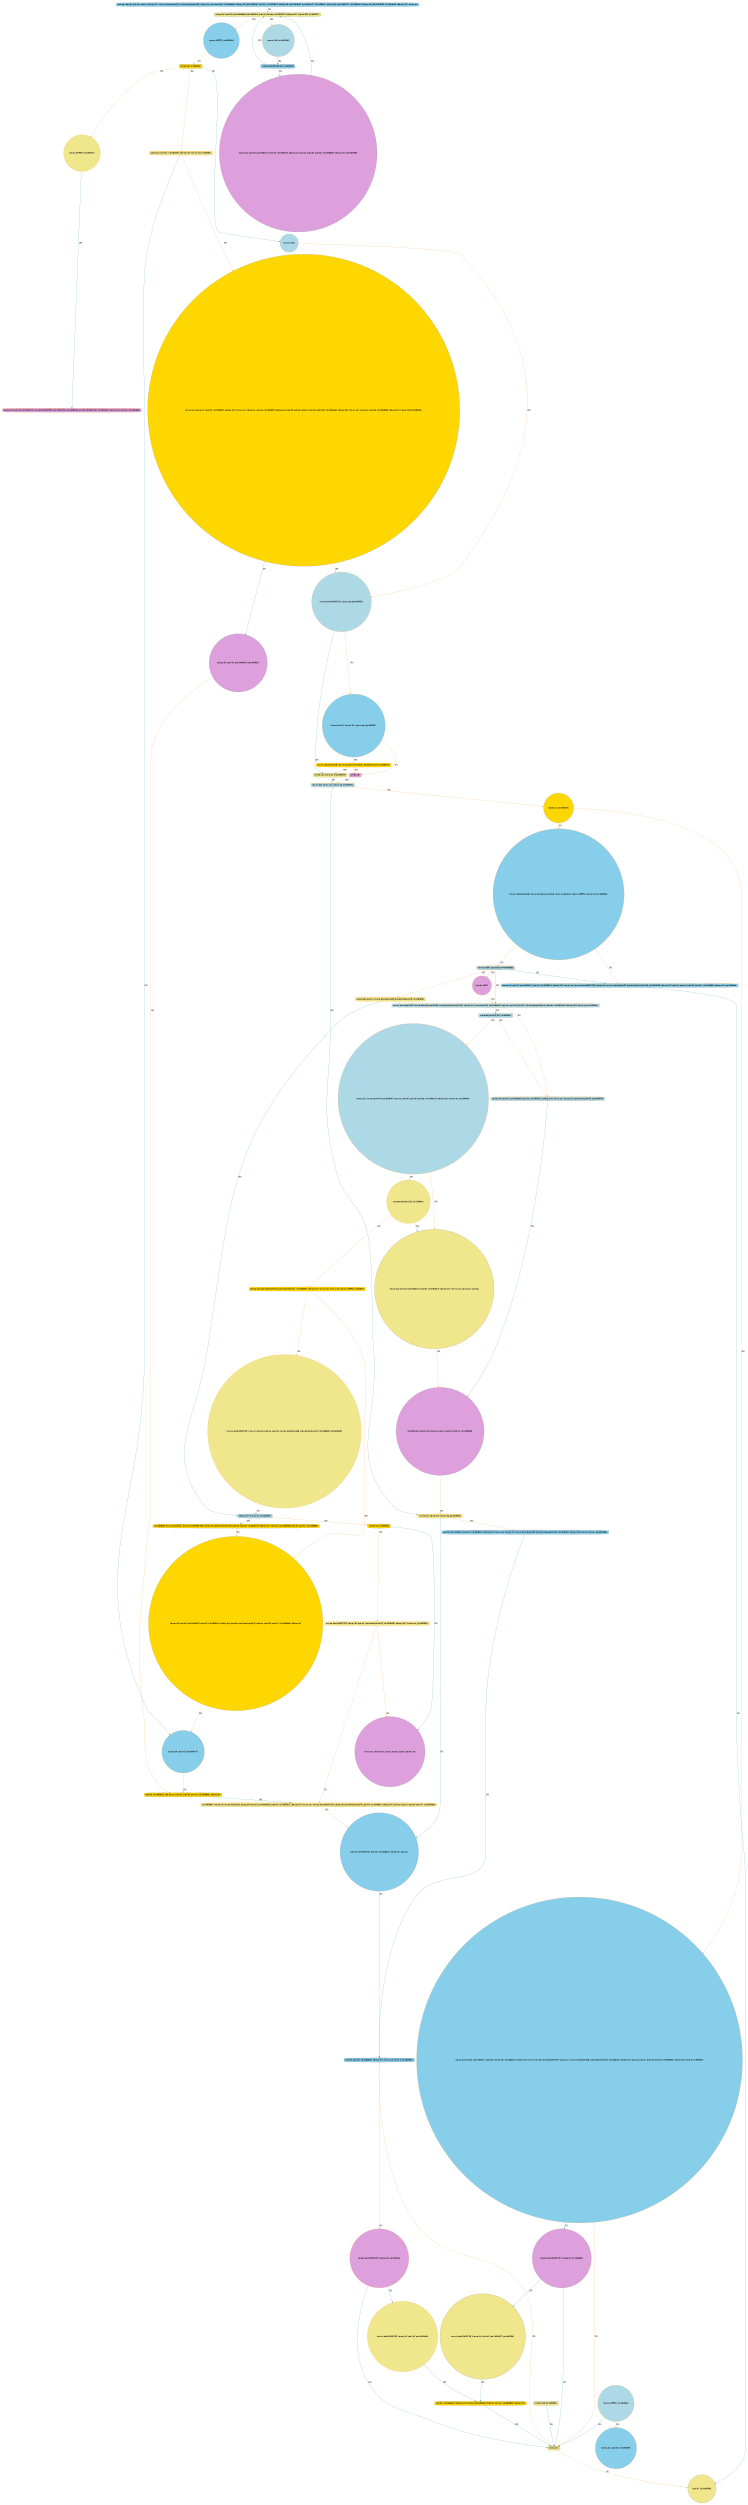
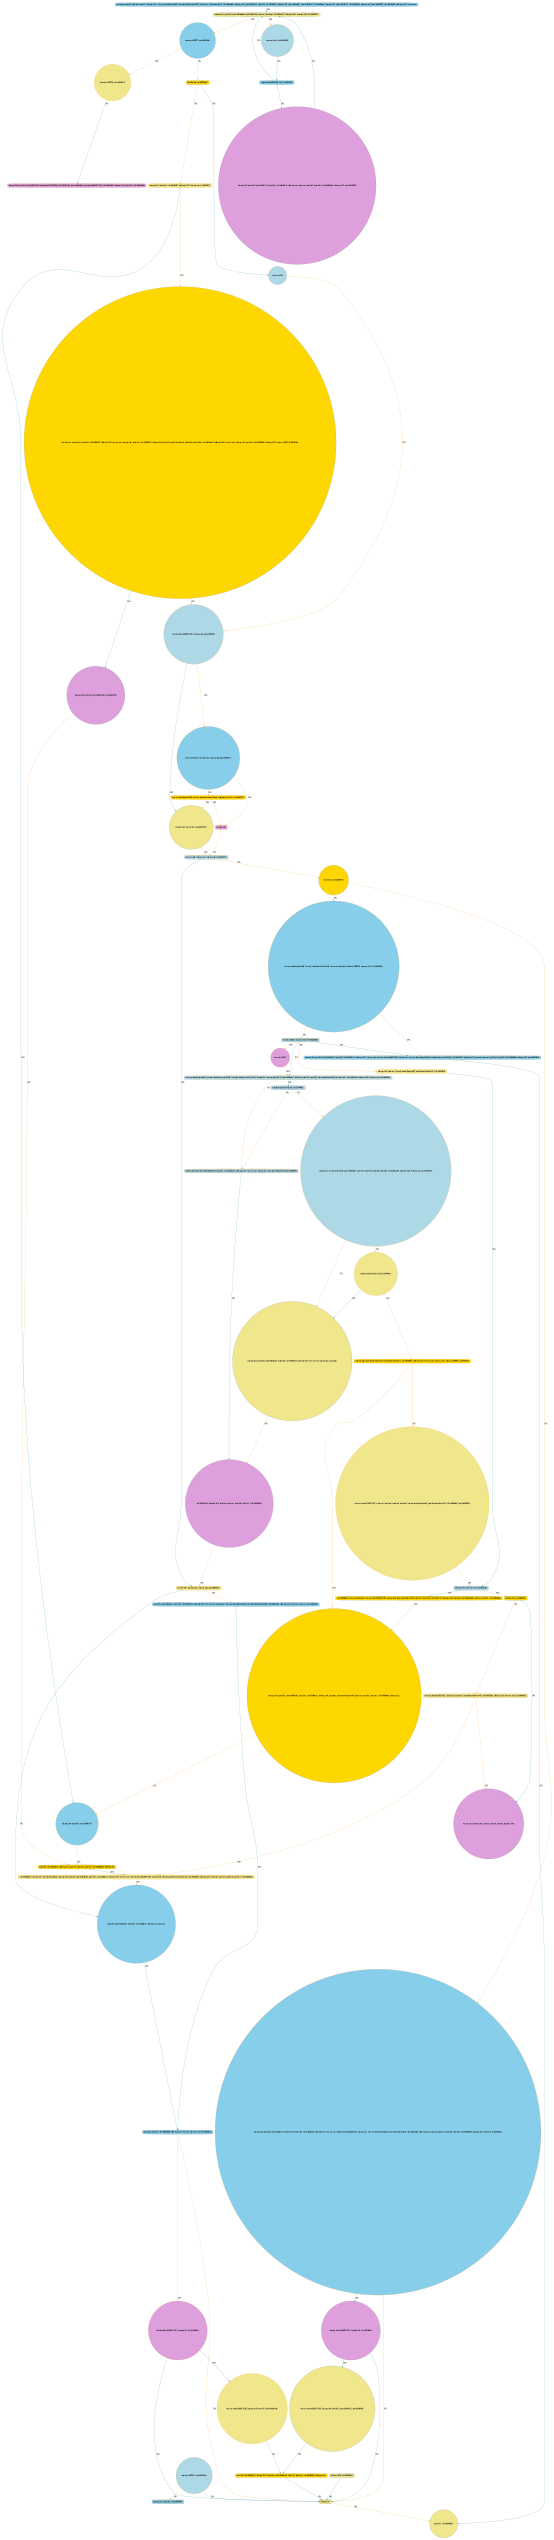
(127, 90) -> (156, 61)
(330, 775) -> (191, 827)
(616, 2448) -> (168, 2502)
